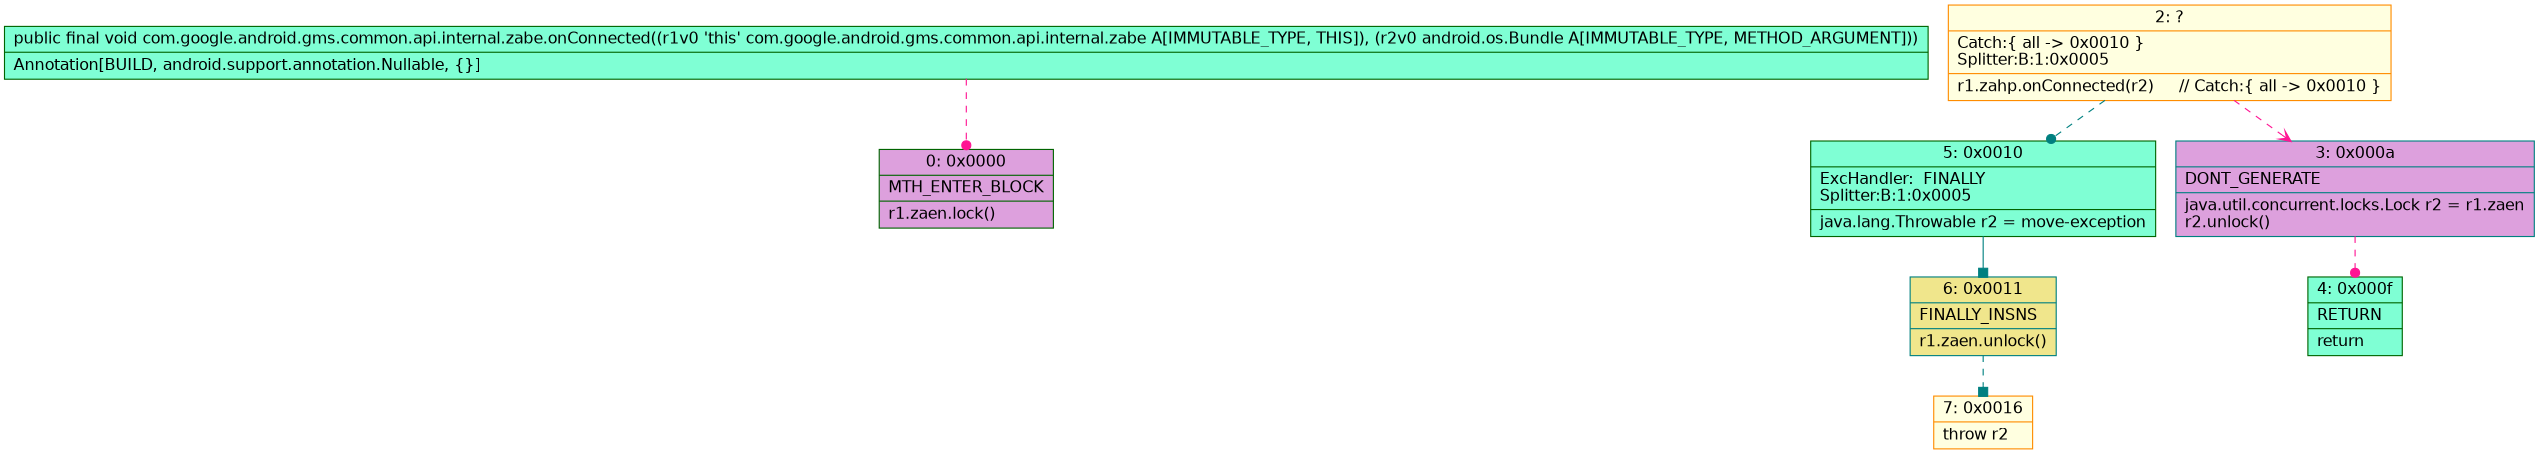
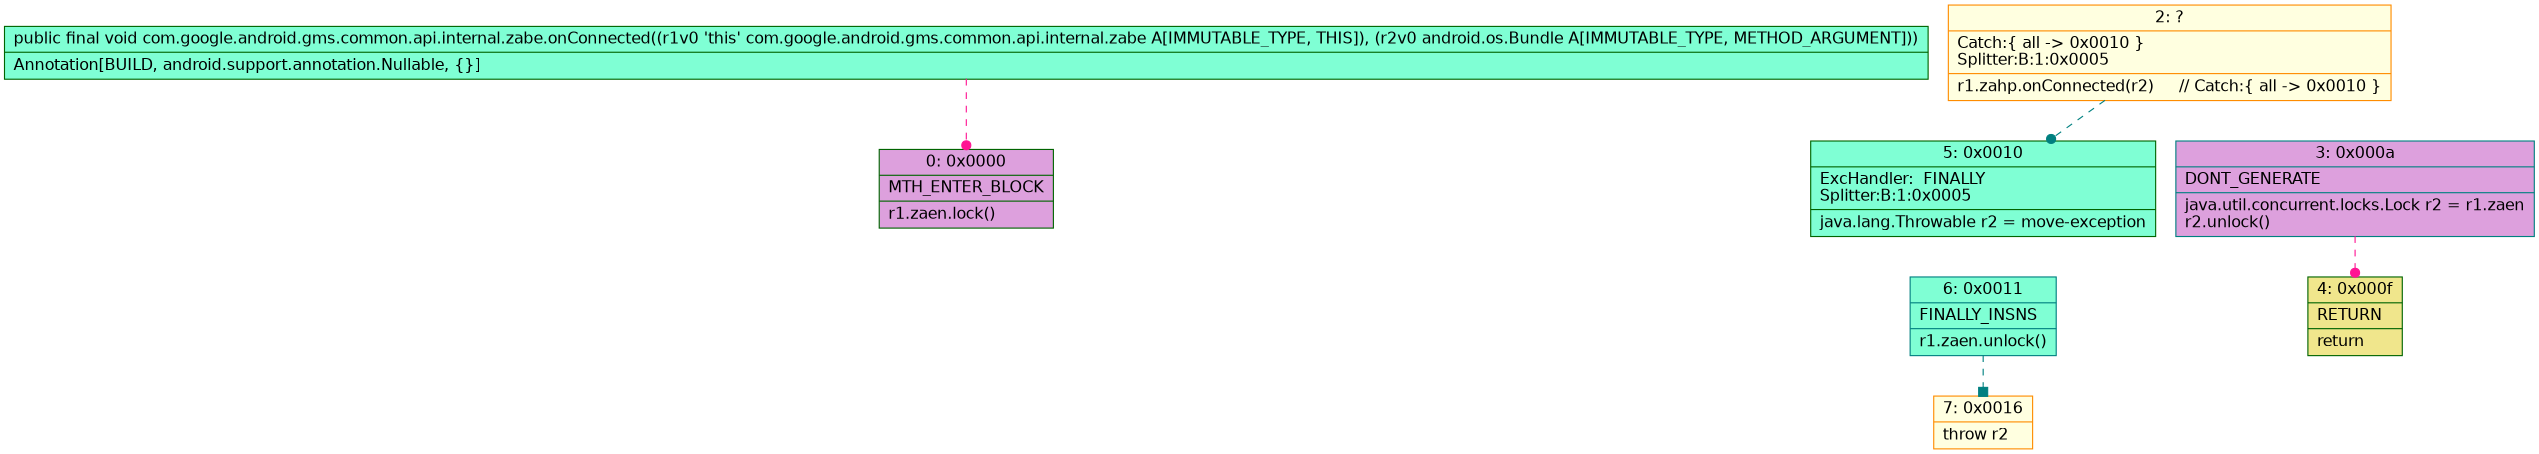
(2258, 118) -> none
(1983, 251) -> none
(1983, 316) -> (1983, 316)
(2355, 316) -> (2355, 316)
